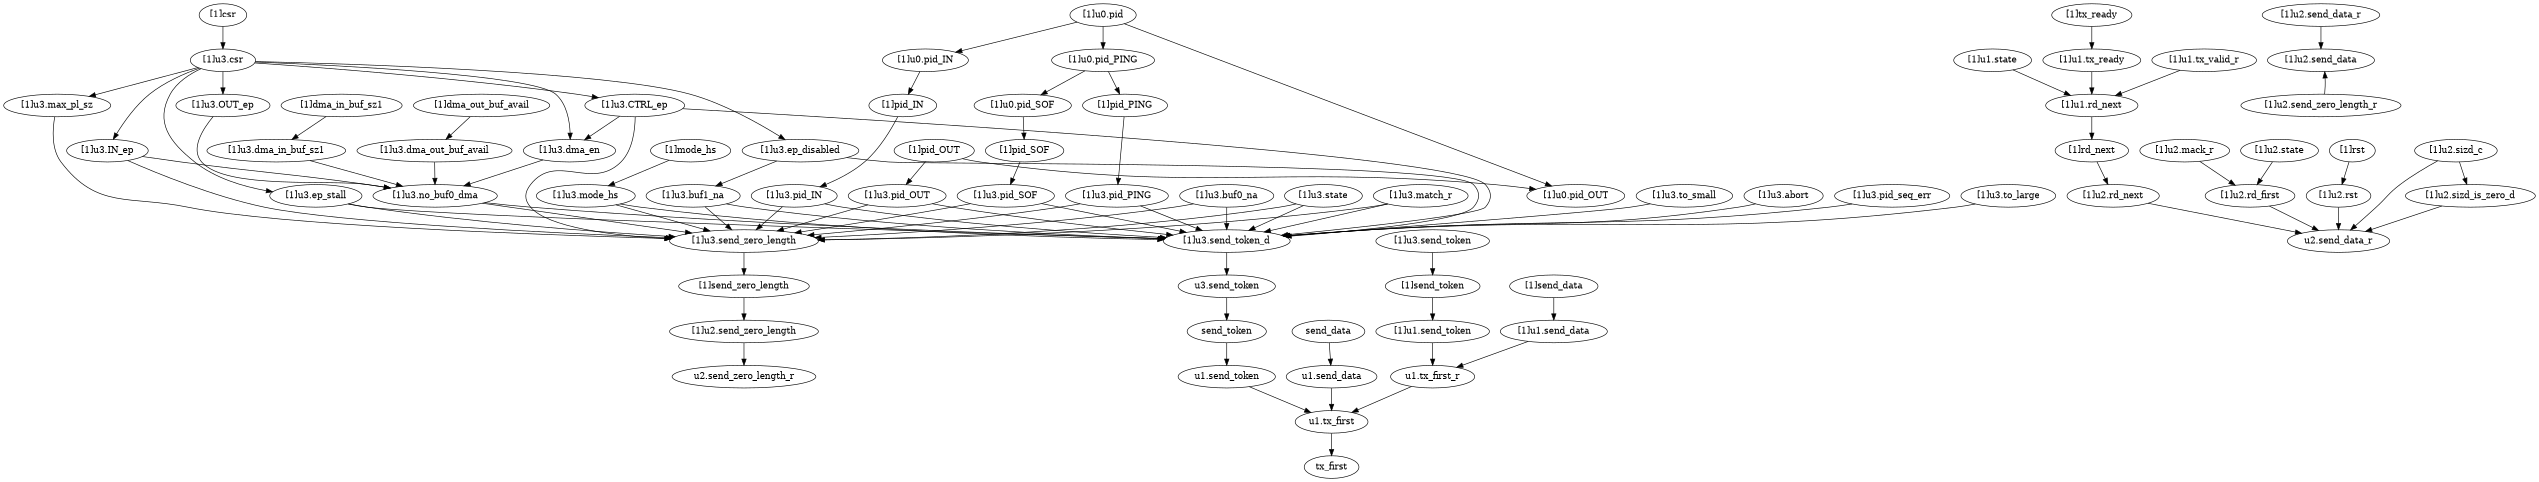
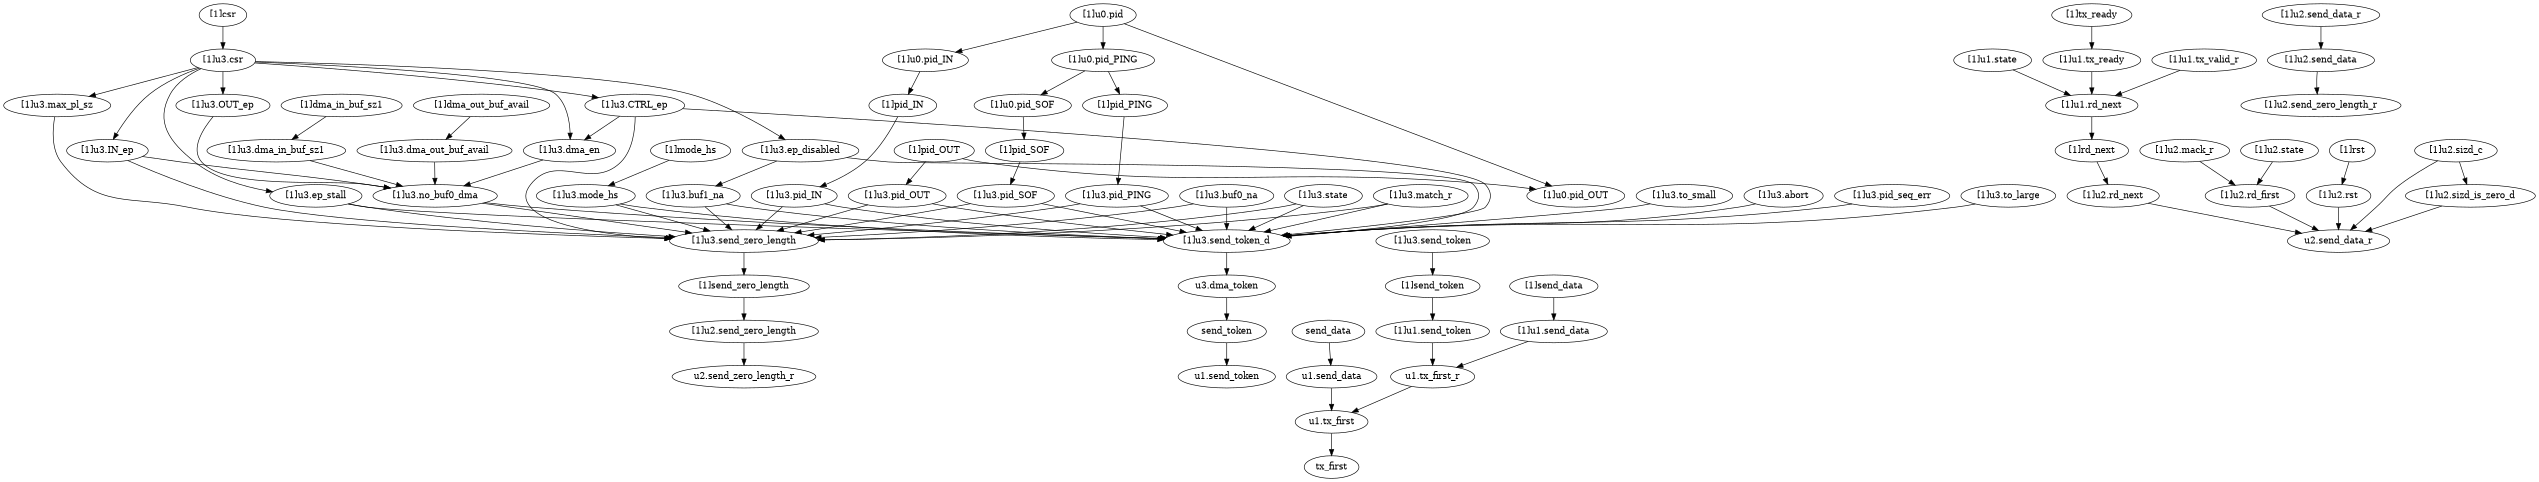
(2325, 86) -> (2317, 80)
(1227, 286) -> (1227, 286)
(1277, 398) -> none
